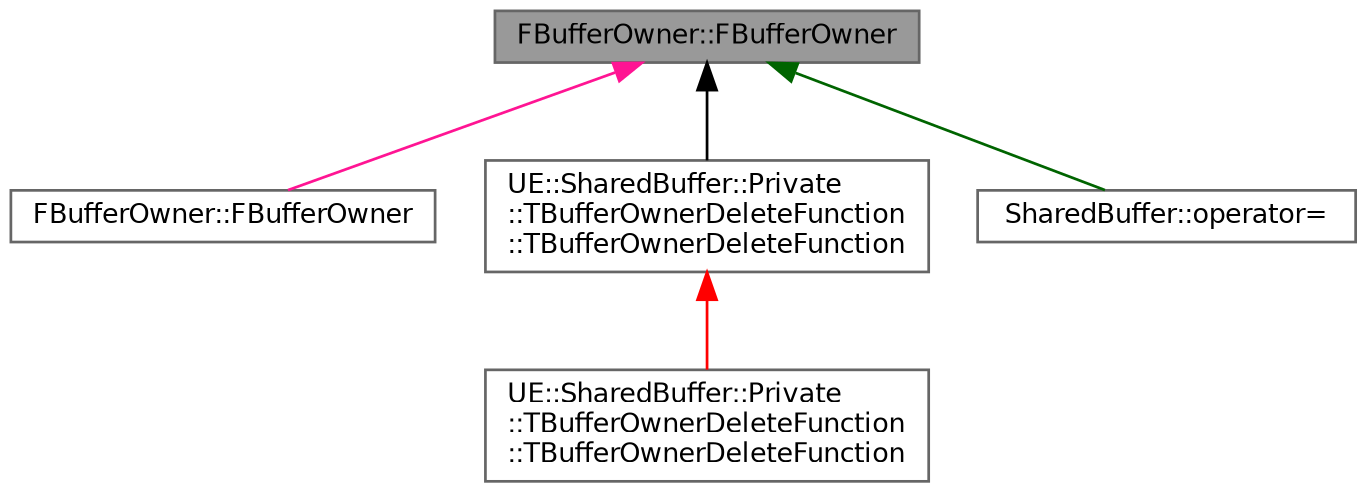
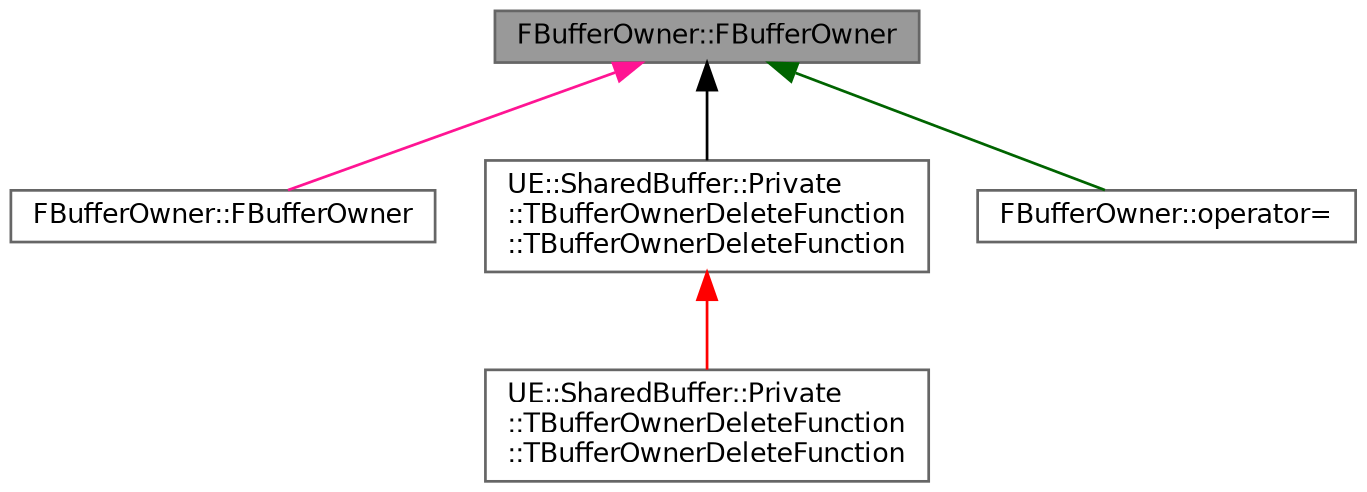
(1167, 216) -> (1167, 216)
